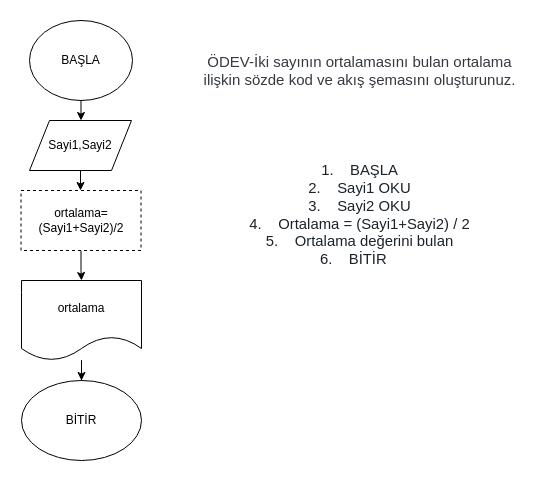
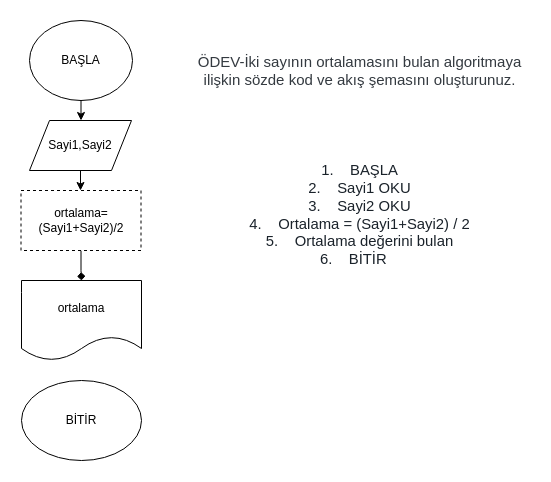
(360, 71) -> (360, 71)
(81, 272) -> (81, 271)
(82, 375) -> none
